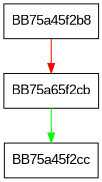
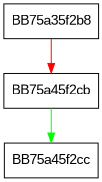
(51, 21) -> (51, 21)
(51, 91) -> (51, 91)
